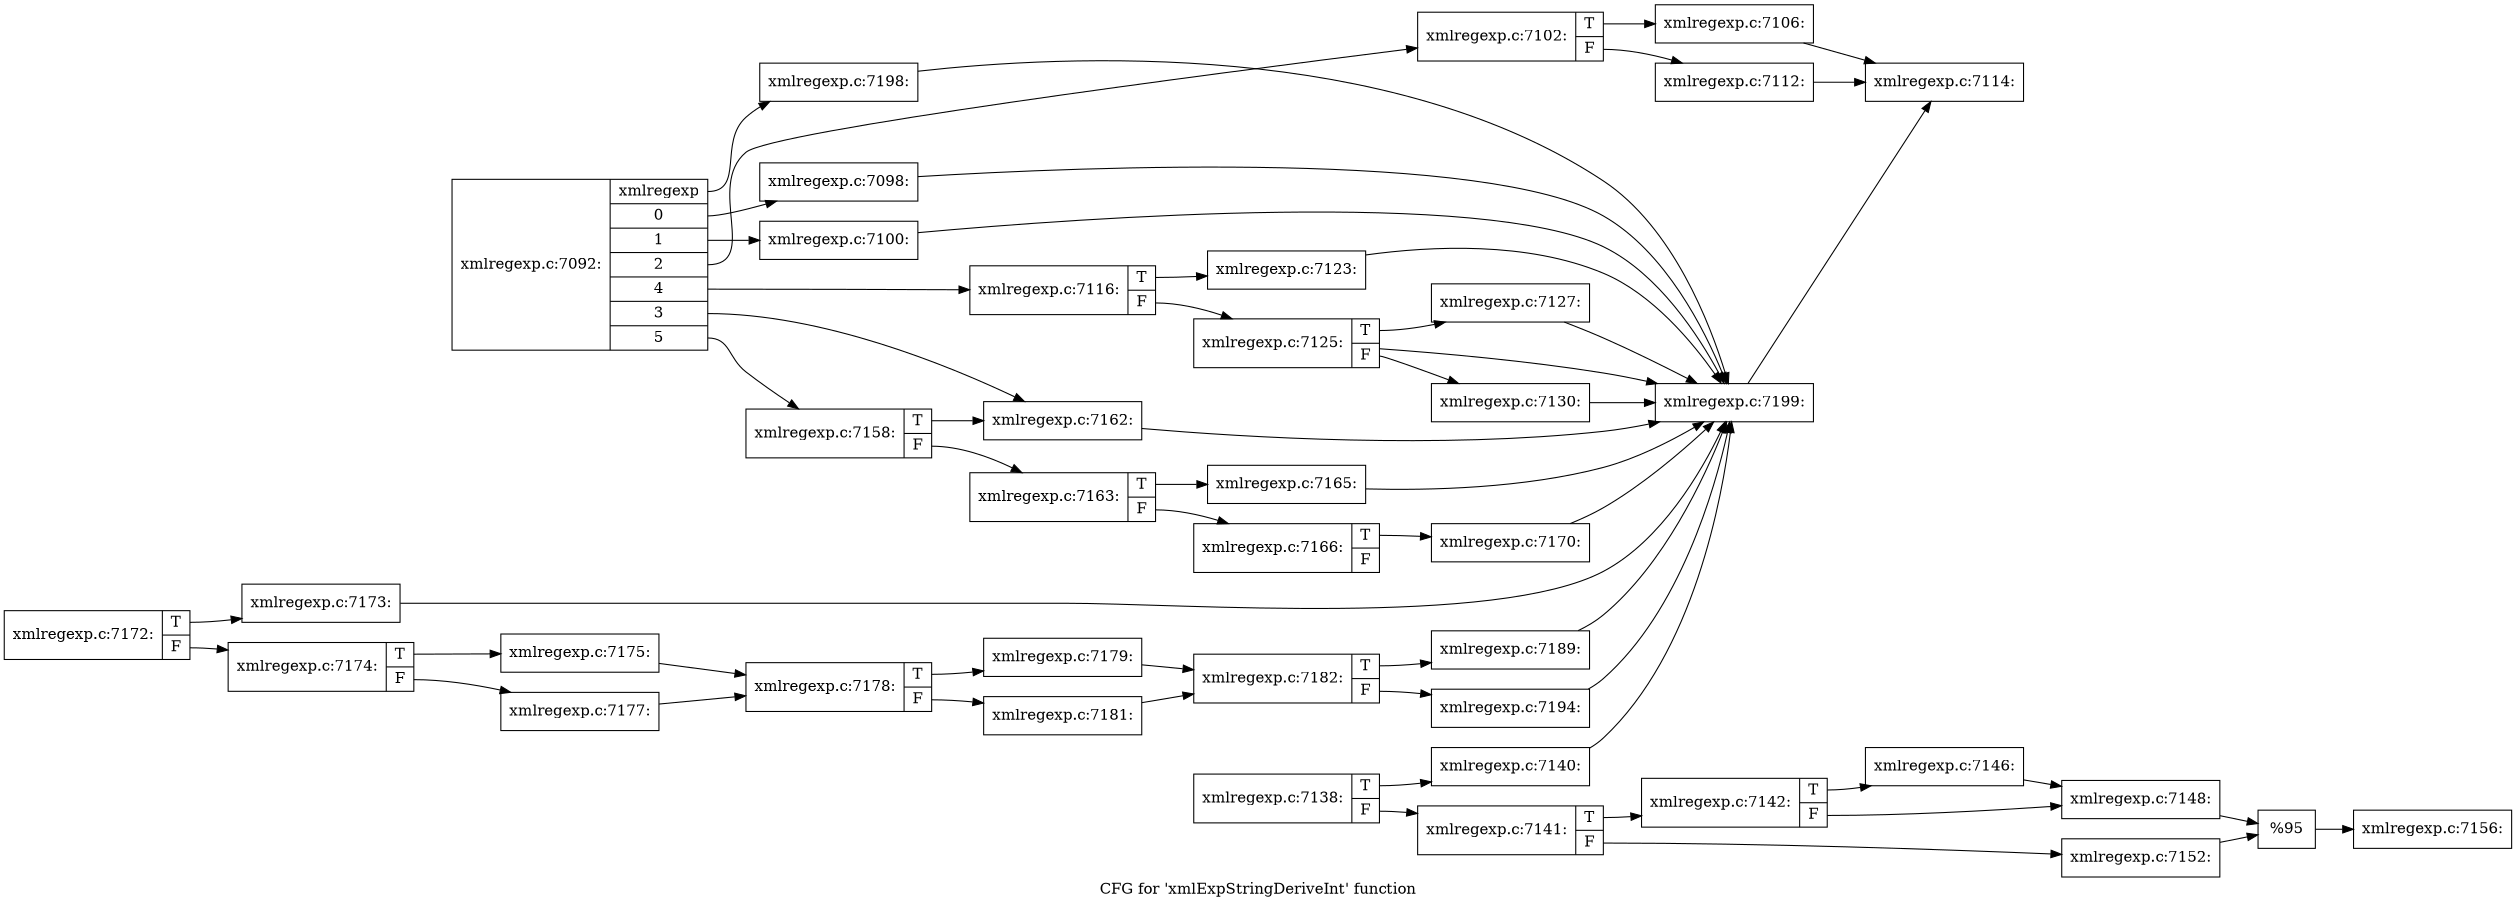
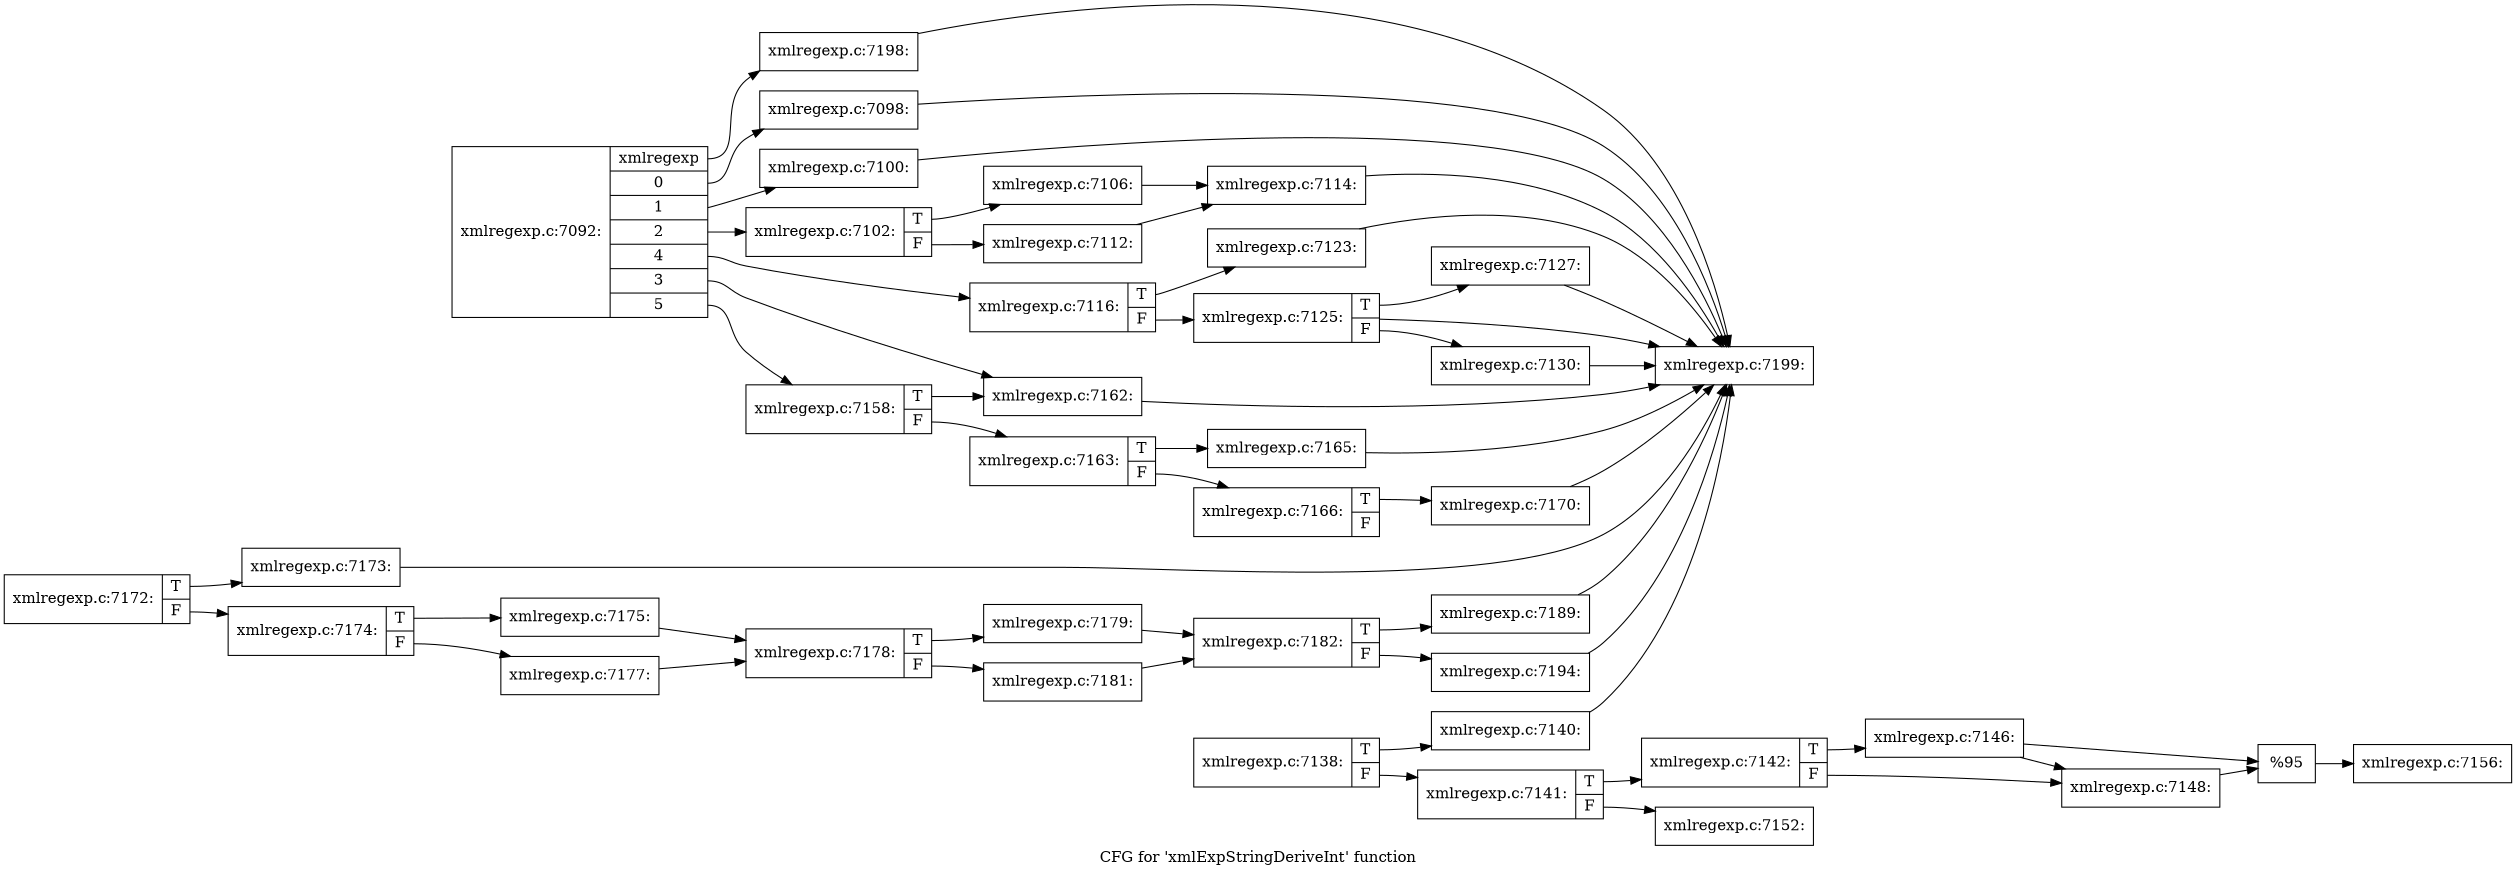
(1837, 247) -> (1571, 198)
(2234, 840) -> (2135, 752)
